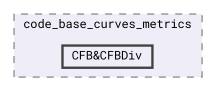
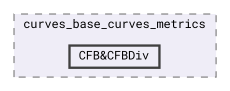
(108, 25) -> (115, 25)
